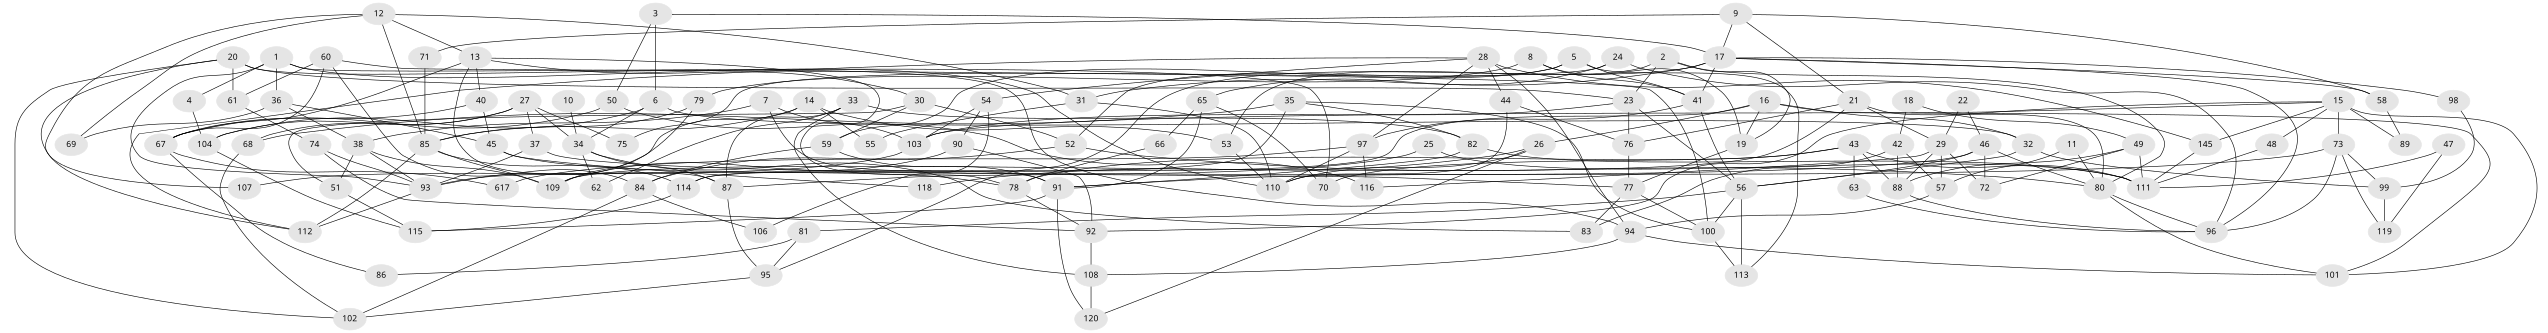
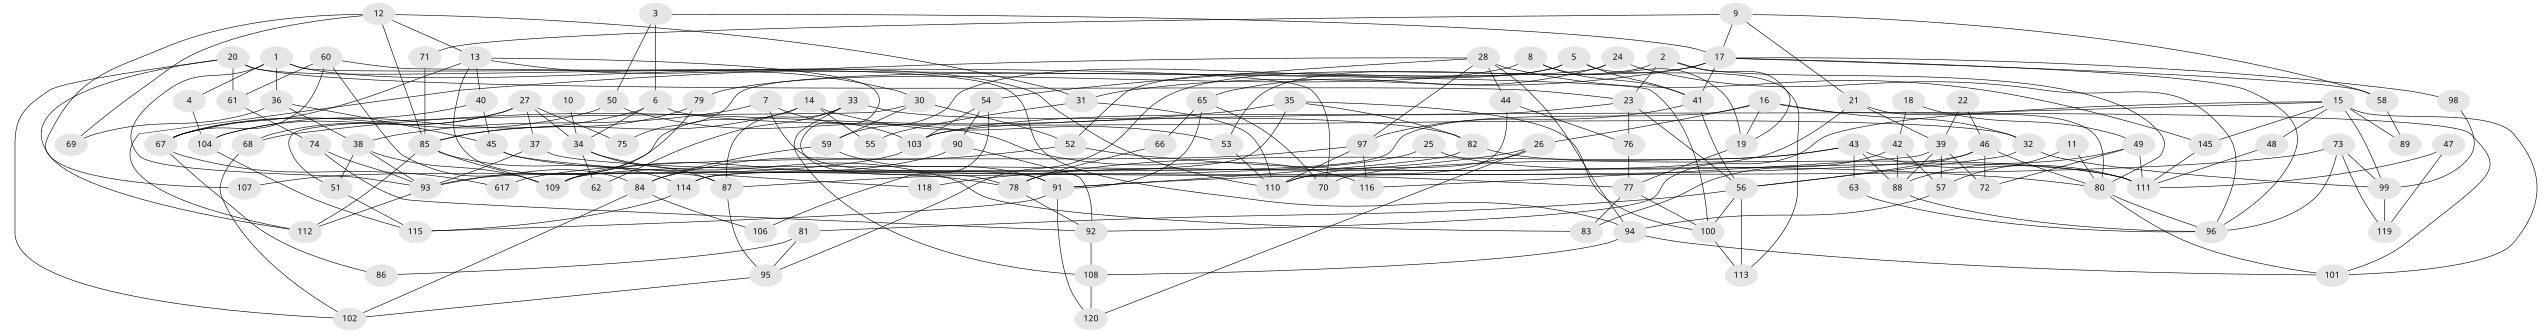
(2338, 123) -> (2365, 143)
(1732, 125) -> none
(1941, 145) -> (1941, 145)
